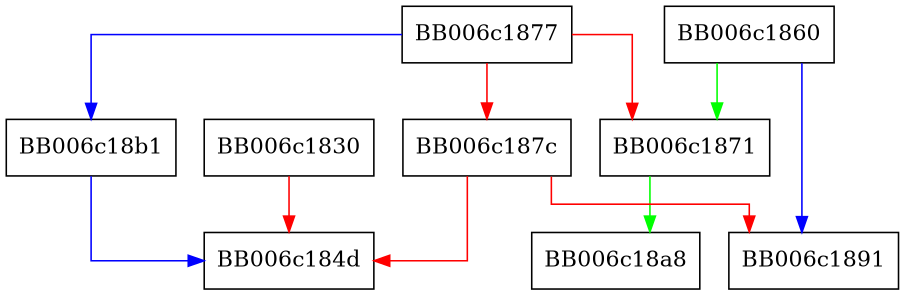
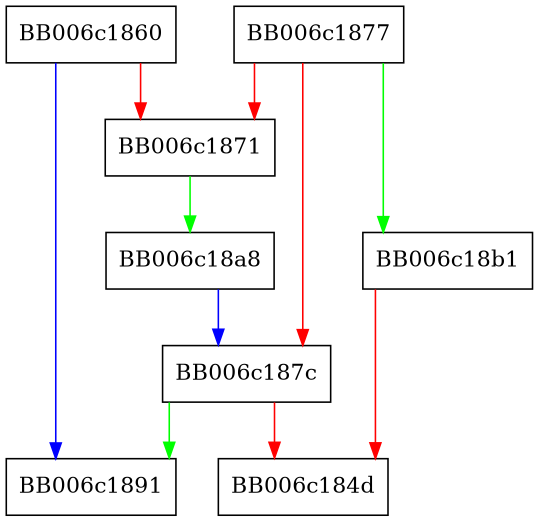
(212, 35) -> (383, 140)
(717, 83) -> (141, 83)
(289, 148) -> none
(637, 204) -> (169, 422)
(97, 261) -> (375, 366)
none -> (218, 309)
